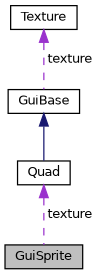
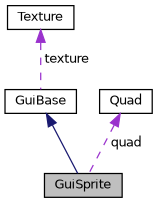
(44, 144) -> (65, 149)
(68, 215) -> (125, 143)
